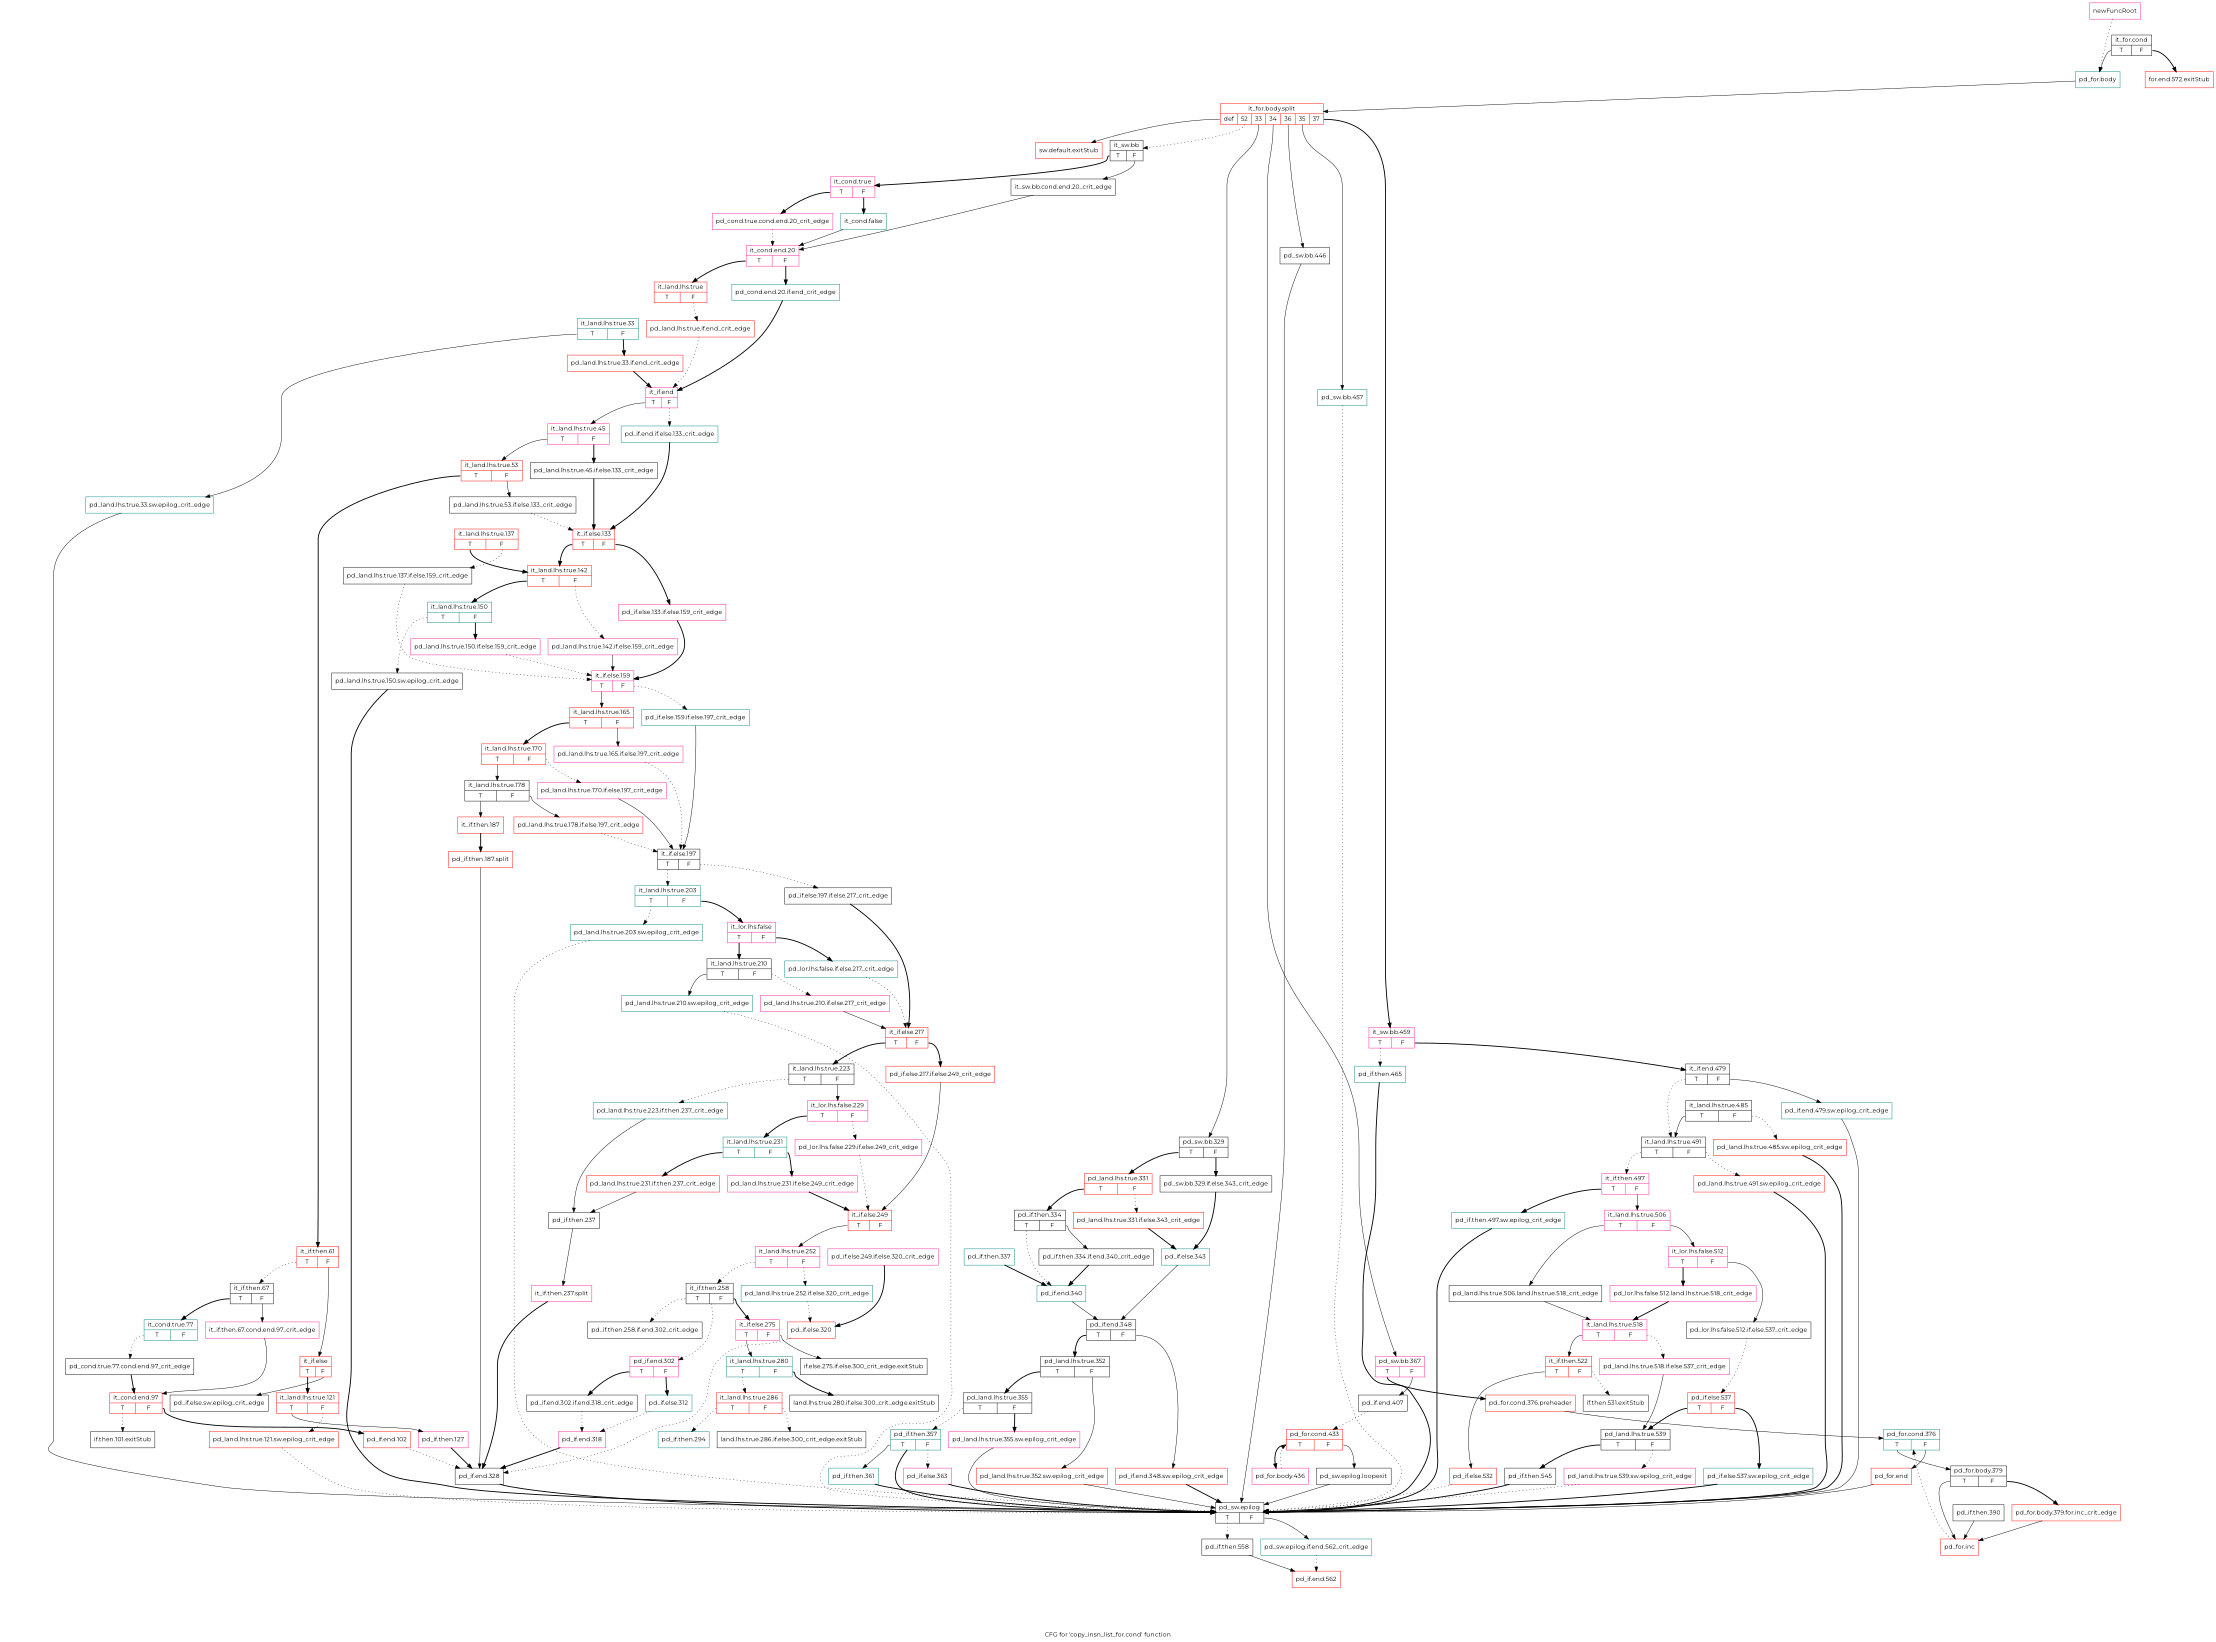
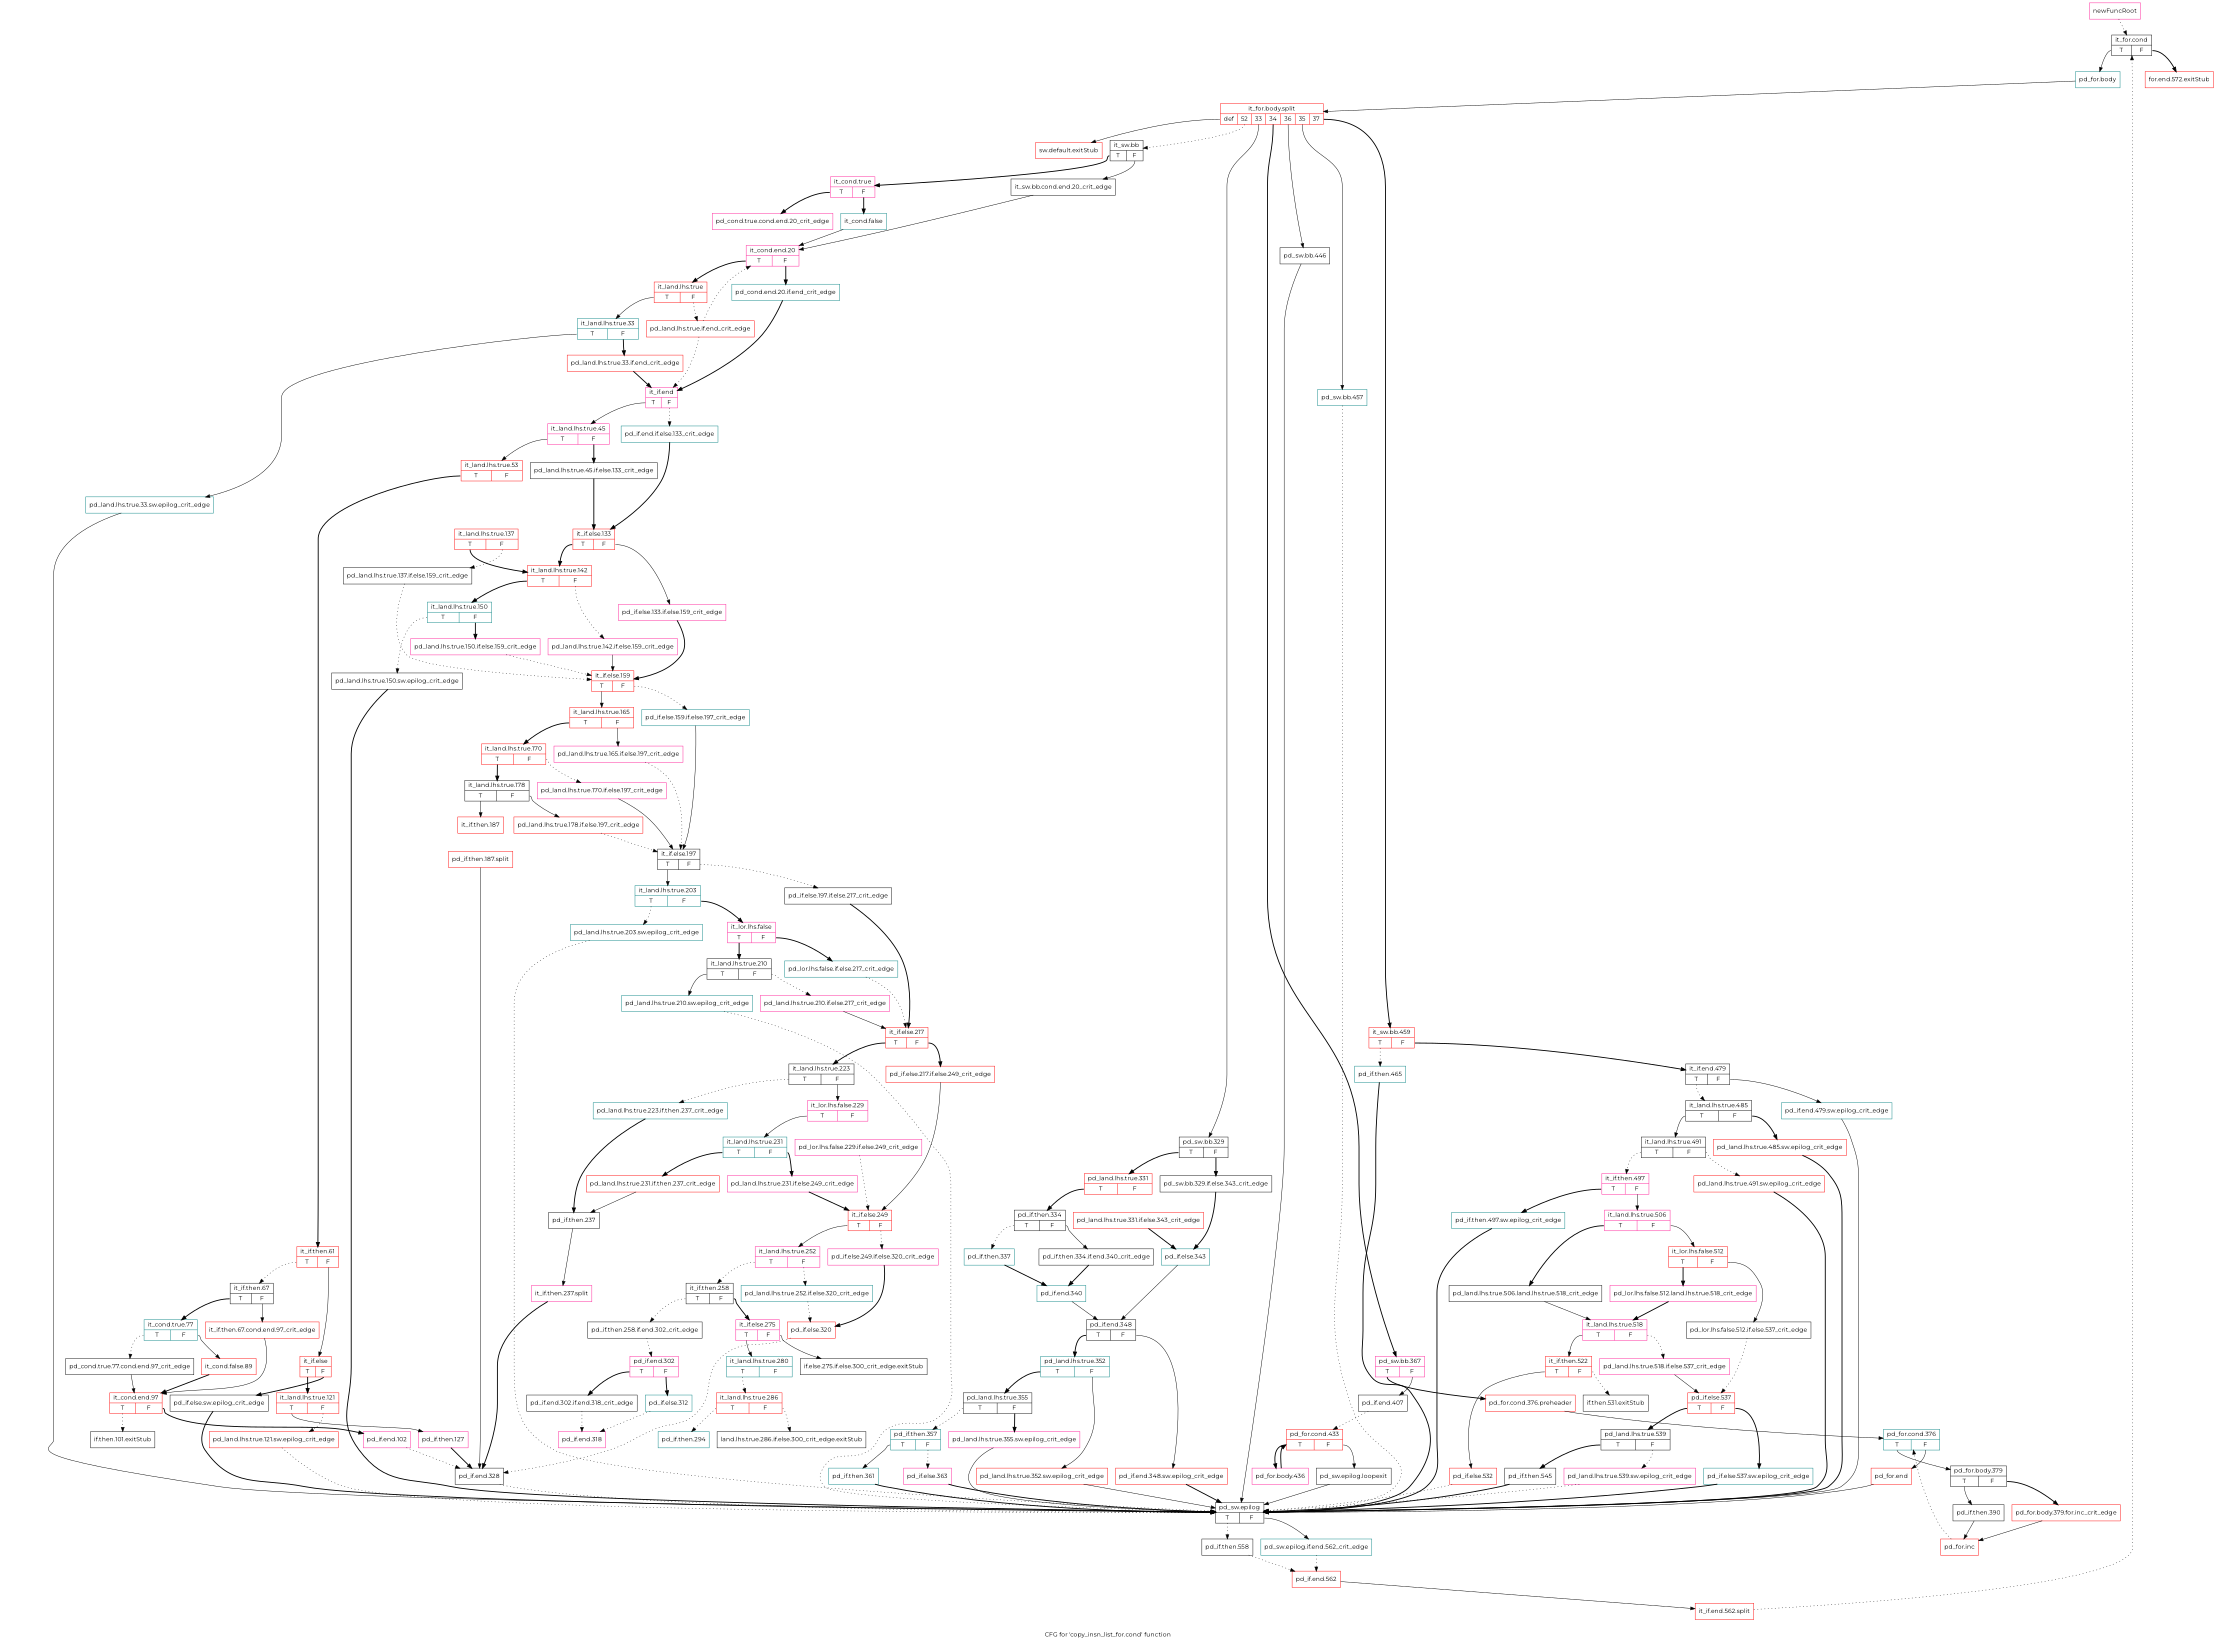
(2106, 43) -> (2122, 25)
(773, 235) -> (720, 291)
none -> (635, 303)
(513, 505) -> none
(649, 564) -> (649, 564)
(613, 681) -> (613, 681)
(1267, 751) -> (1267, 751)
(497, 770) -> (497, 770)
(481, 840) -> none
(668, 875) -> (668, 875)
(1392, 1038) -> (1392, 1038)
(1668, 1102) -> (1698, 1092)
(786, 1122) -> (786, 1122)
(1766, 1123) -> (1766, 1123)
(853, 1128) -> none
(597, 1154) -> (597, 1154)
(1135, 1201) -> none
none -> (881, 1238)
(1561, 1245) -> (1561, 1245)
(1698, 1257) -> (1698, 1257)
(1031, 1259) -> (1001, 1232)
(262, 1330) -> (262, 1330)
(708, 1337) -> (649, 1345)
none -> (229, 1367)
(1075, 1367) -> (1075, 1367)
(132, 1382) -> (132, 1382)
(293, 1387) -> (293, 1387)
(1657, 1401) -> (1685, 1382)
(864, 1403) -> none
(387, 1440) -> (387, 1440)
(533, 1457) -> none
(1281, 1458) -> (1281, 1458)
(1941, 1506) -> (1966, 1494)
(855, 1508) -> (855, 1508)
(1034, 1508) -> (681, 1504)
(1270, 1562) -> (1270, 1562)
none -> (1724, 1611)
